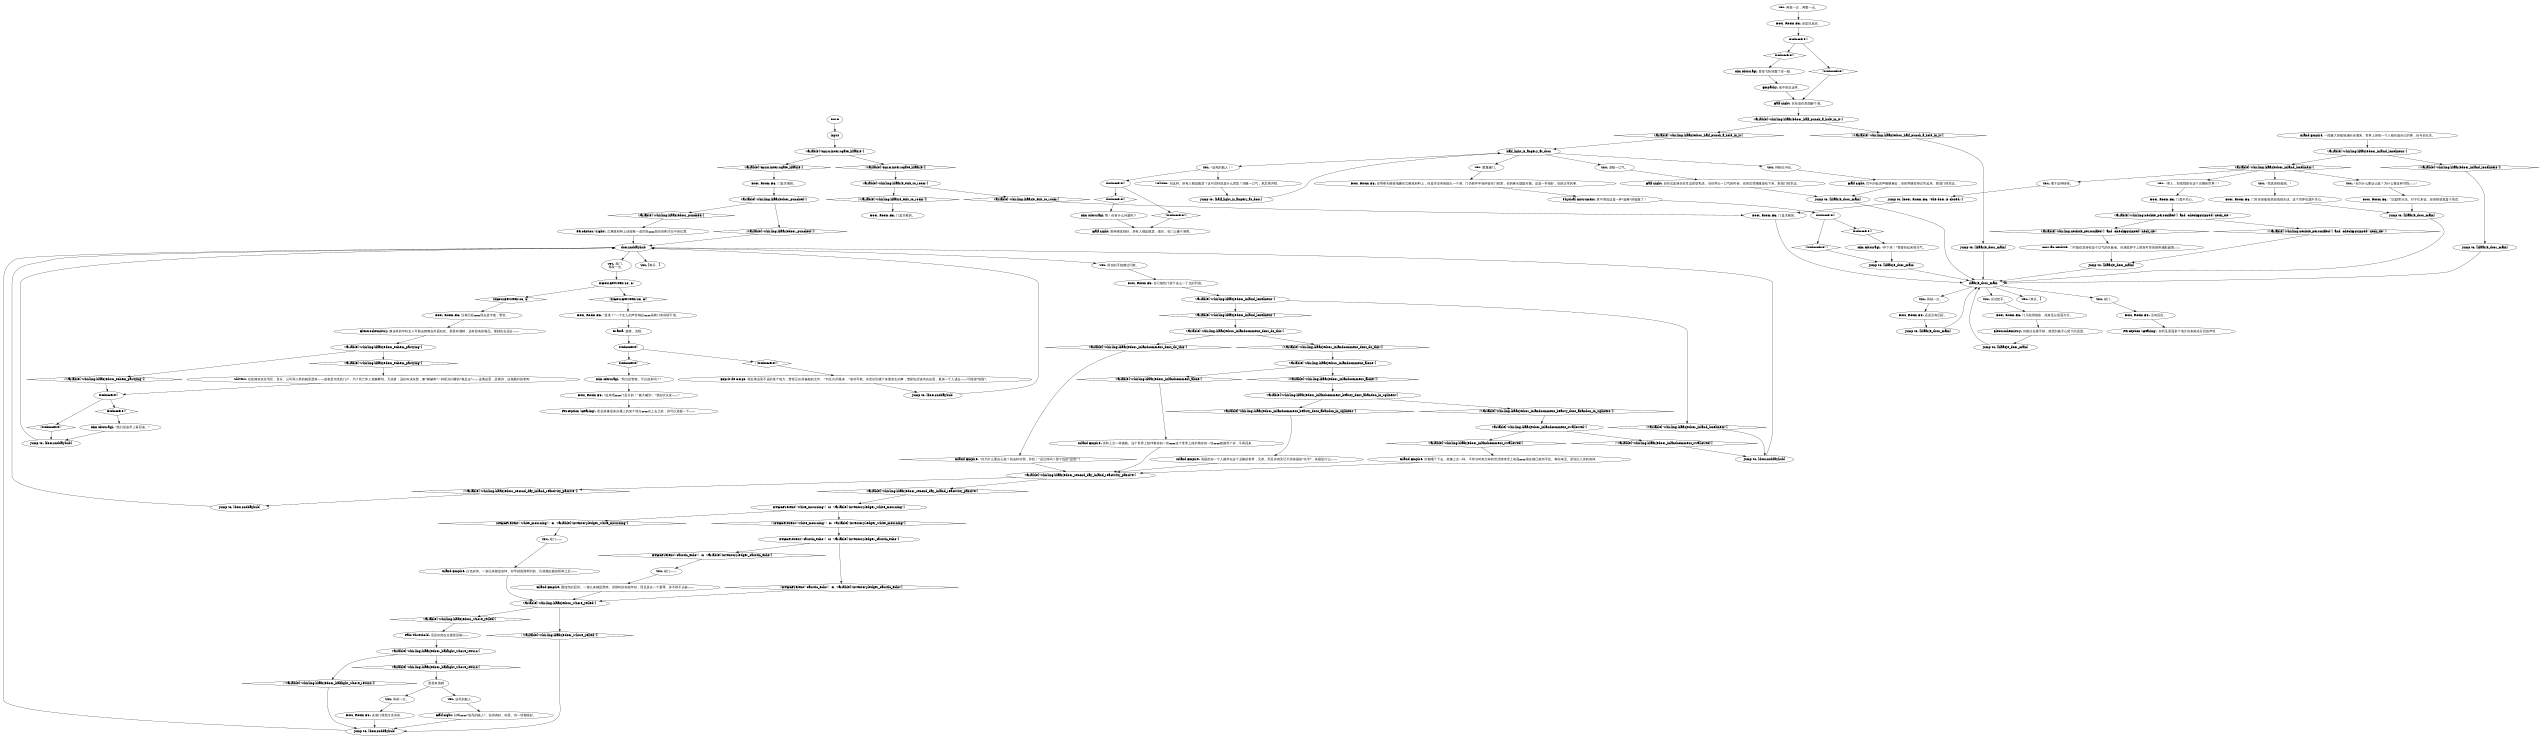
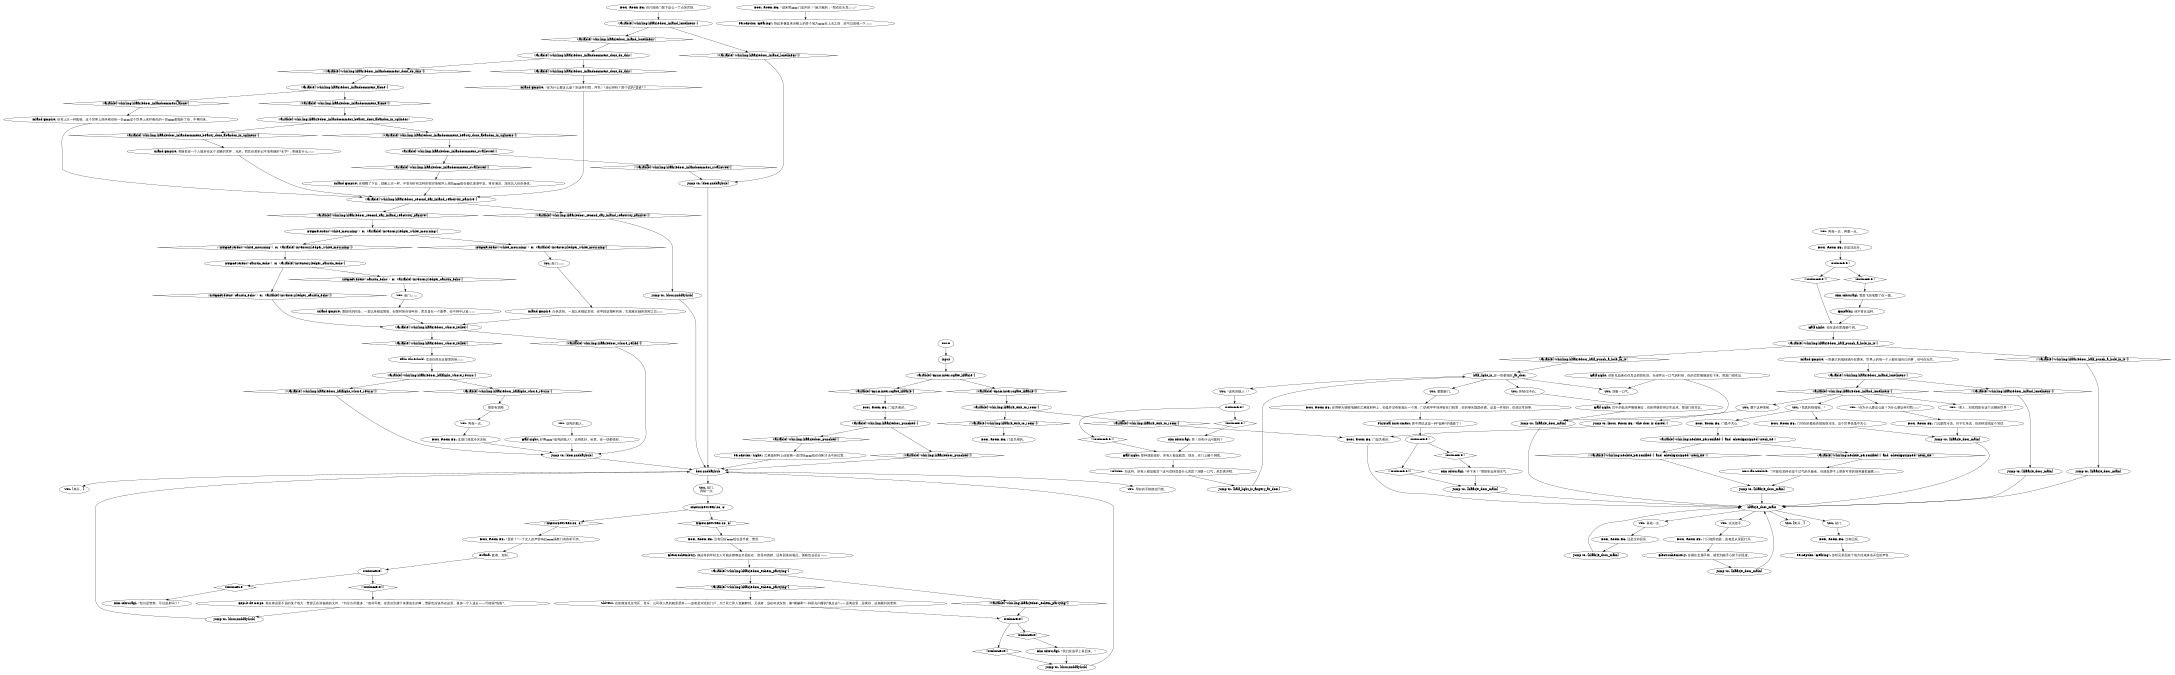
(1529, 152) -> (1500, 376)
(1218, 174) -> (1173, 462)
(1663, 175) -> (1643, 383)
(2181, 191) -> (1765, 415)
(1141, 274) -> none
(629, 386) -> none
(448, 691) -> none
